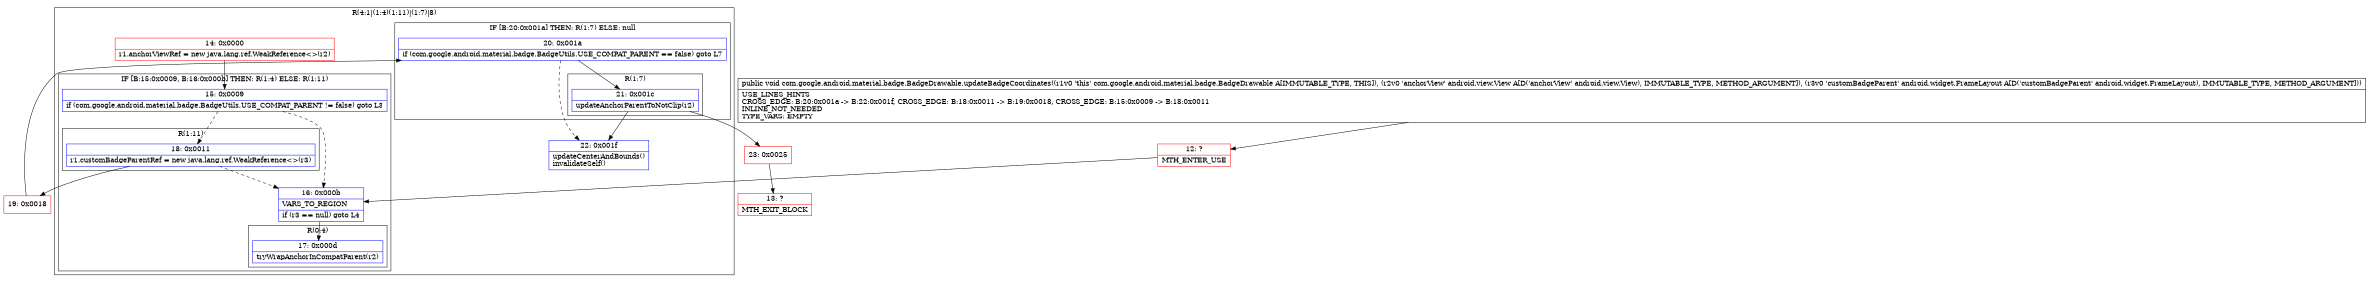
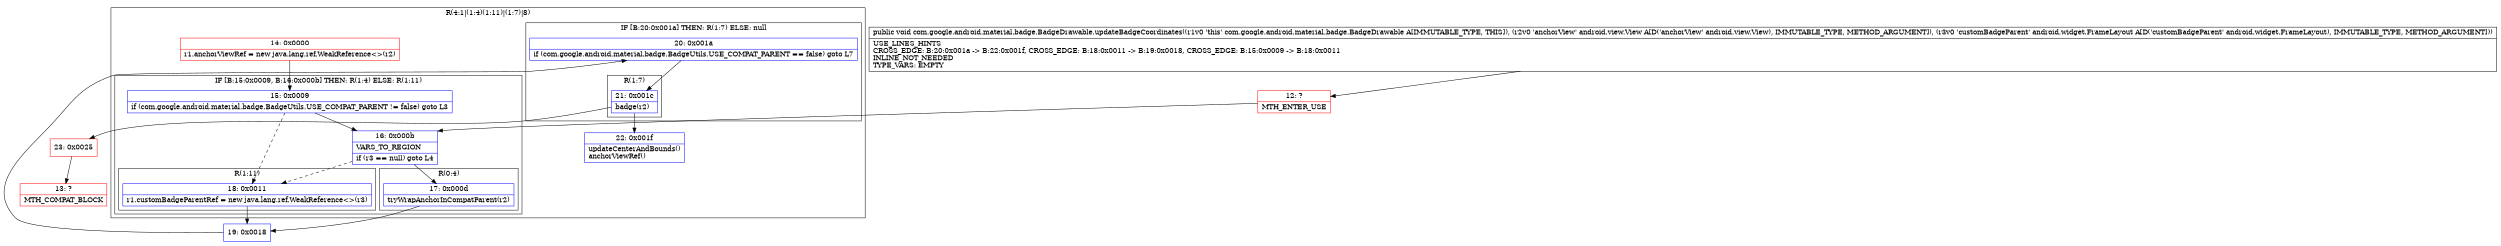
(560, 101) -> none
(635, 106) -> (632, 107)
(324, 134) -> (329, 119)
(579, 164) -> (617, 157)
(247, 176) -> (319, 172)
(27, 205) -> (247, 233)
(775, 210) -> (63, 200)
none -> (348, 223)
